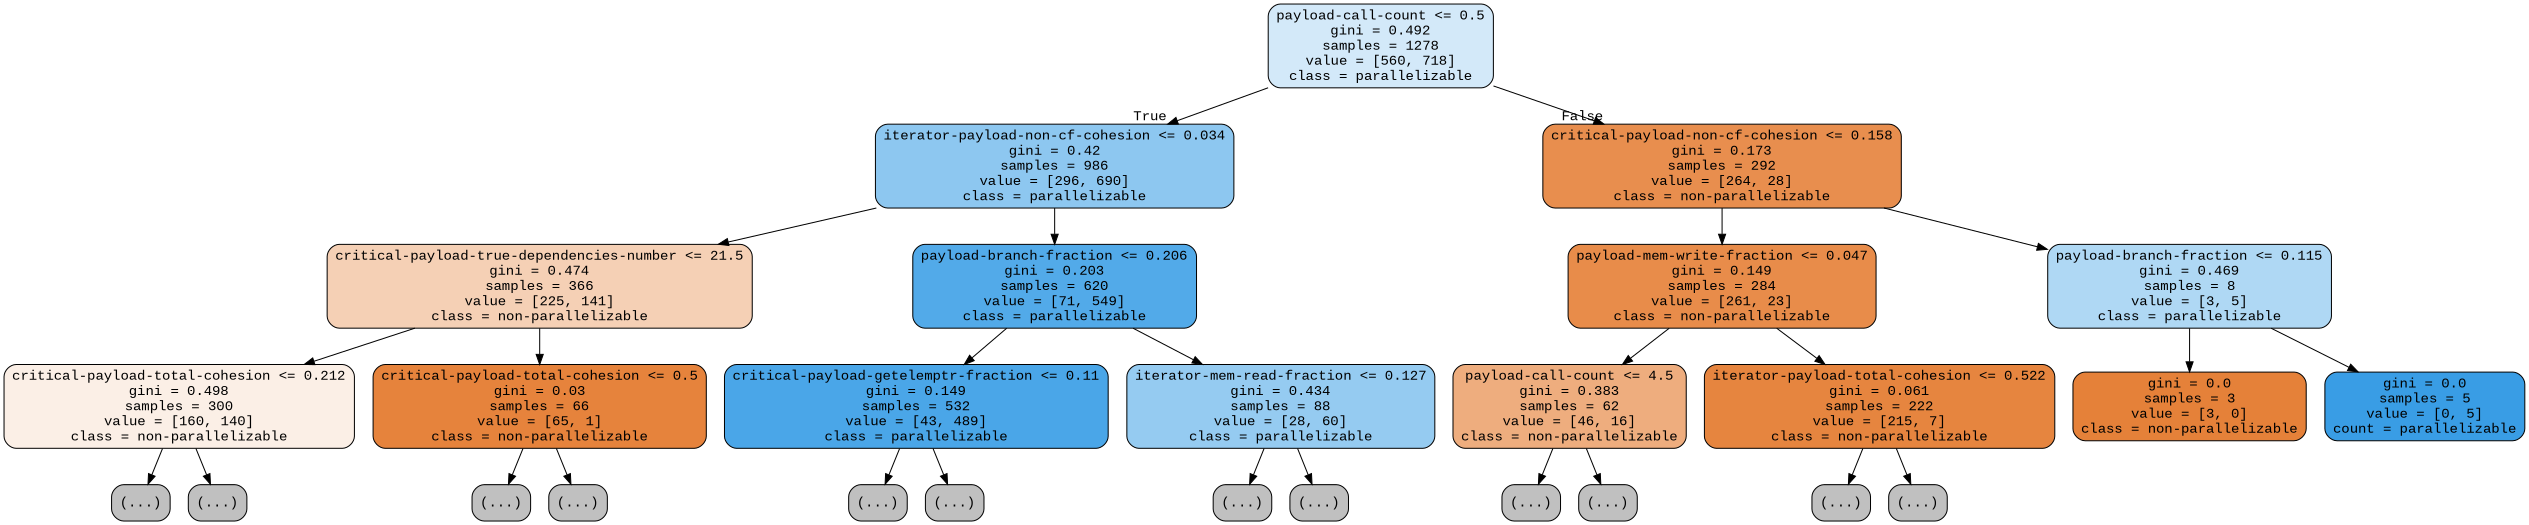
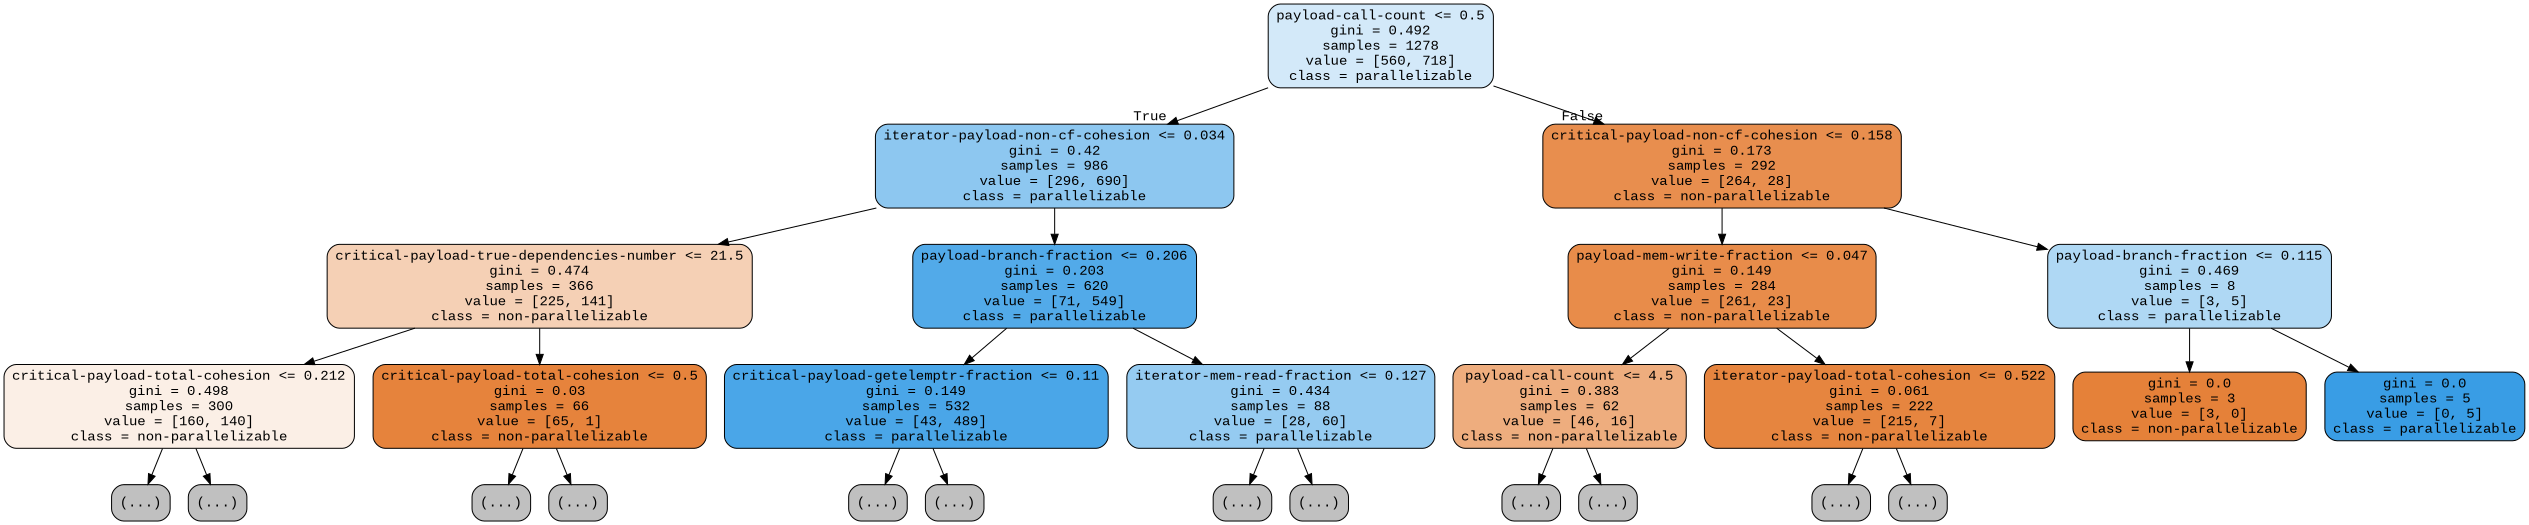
(2425, 406) -> (2425, 406)
